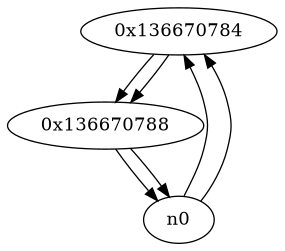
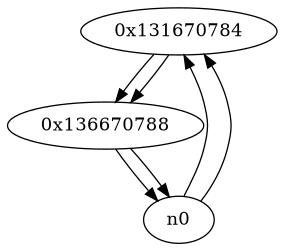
(179, 31) -> (179, 31)
